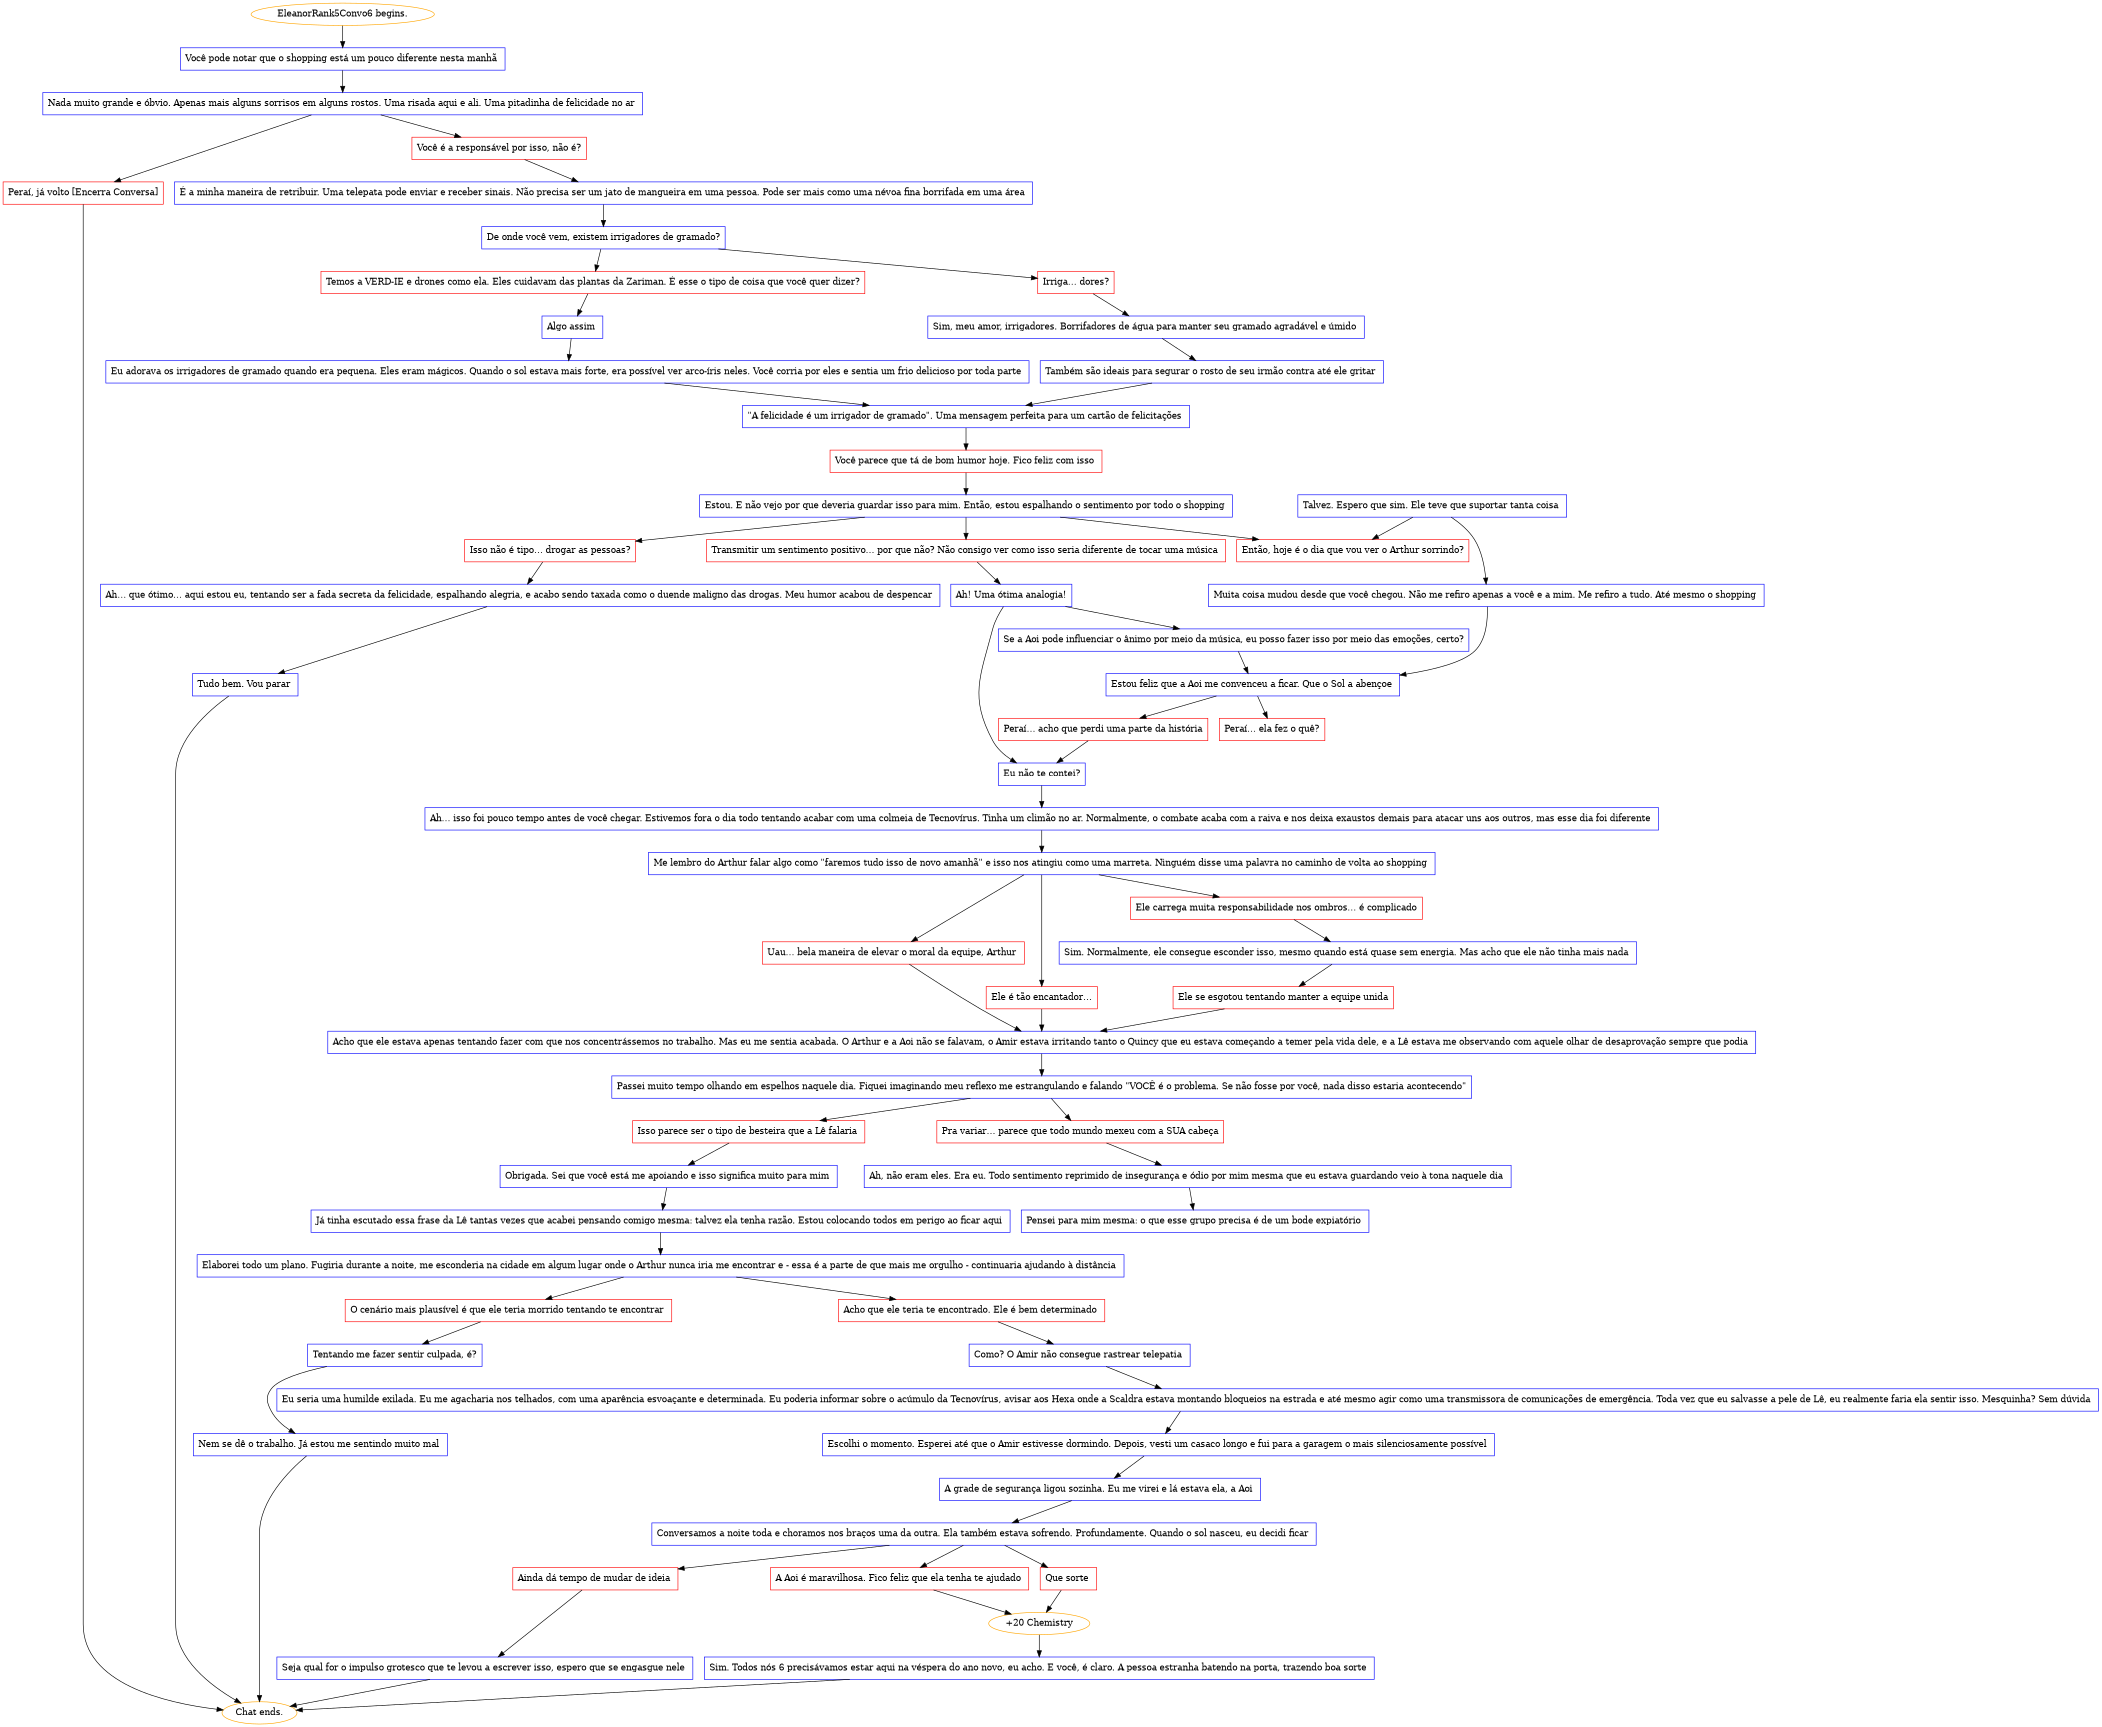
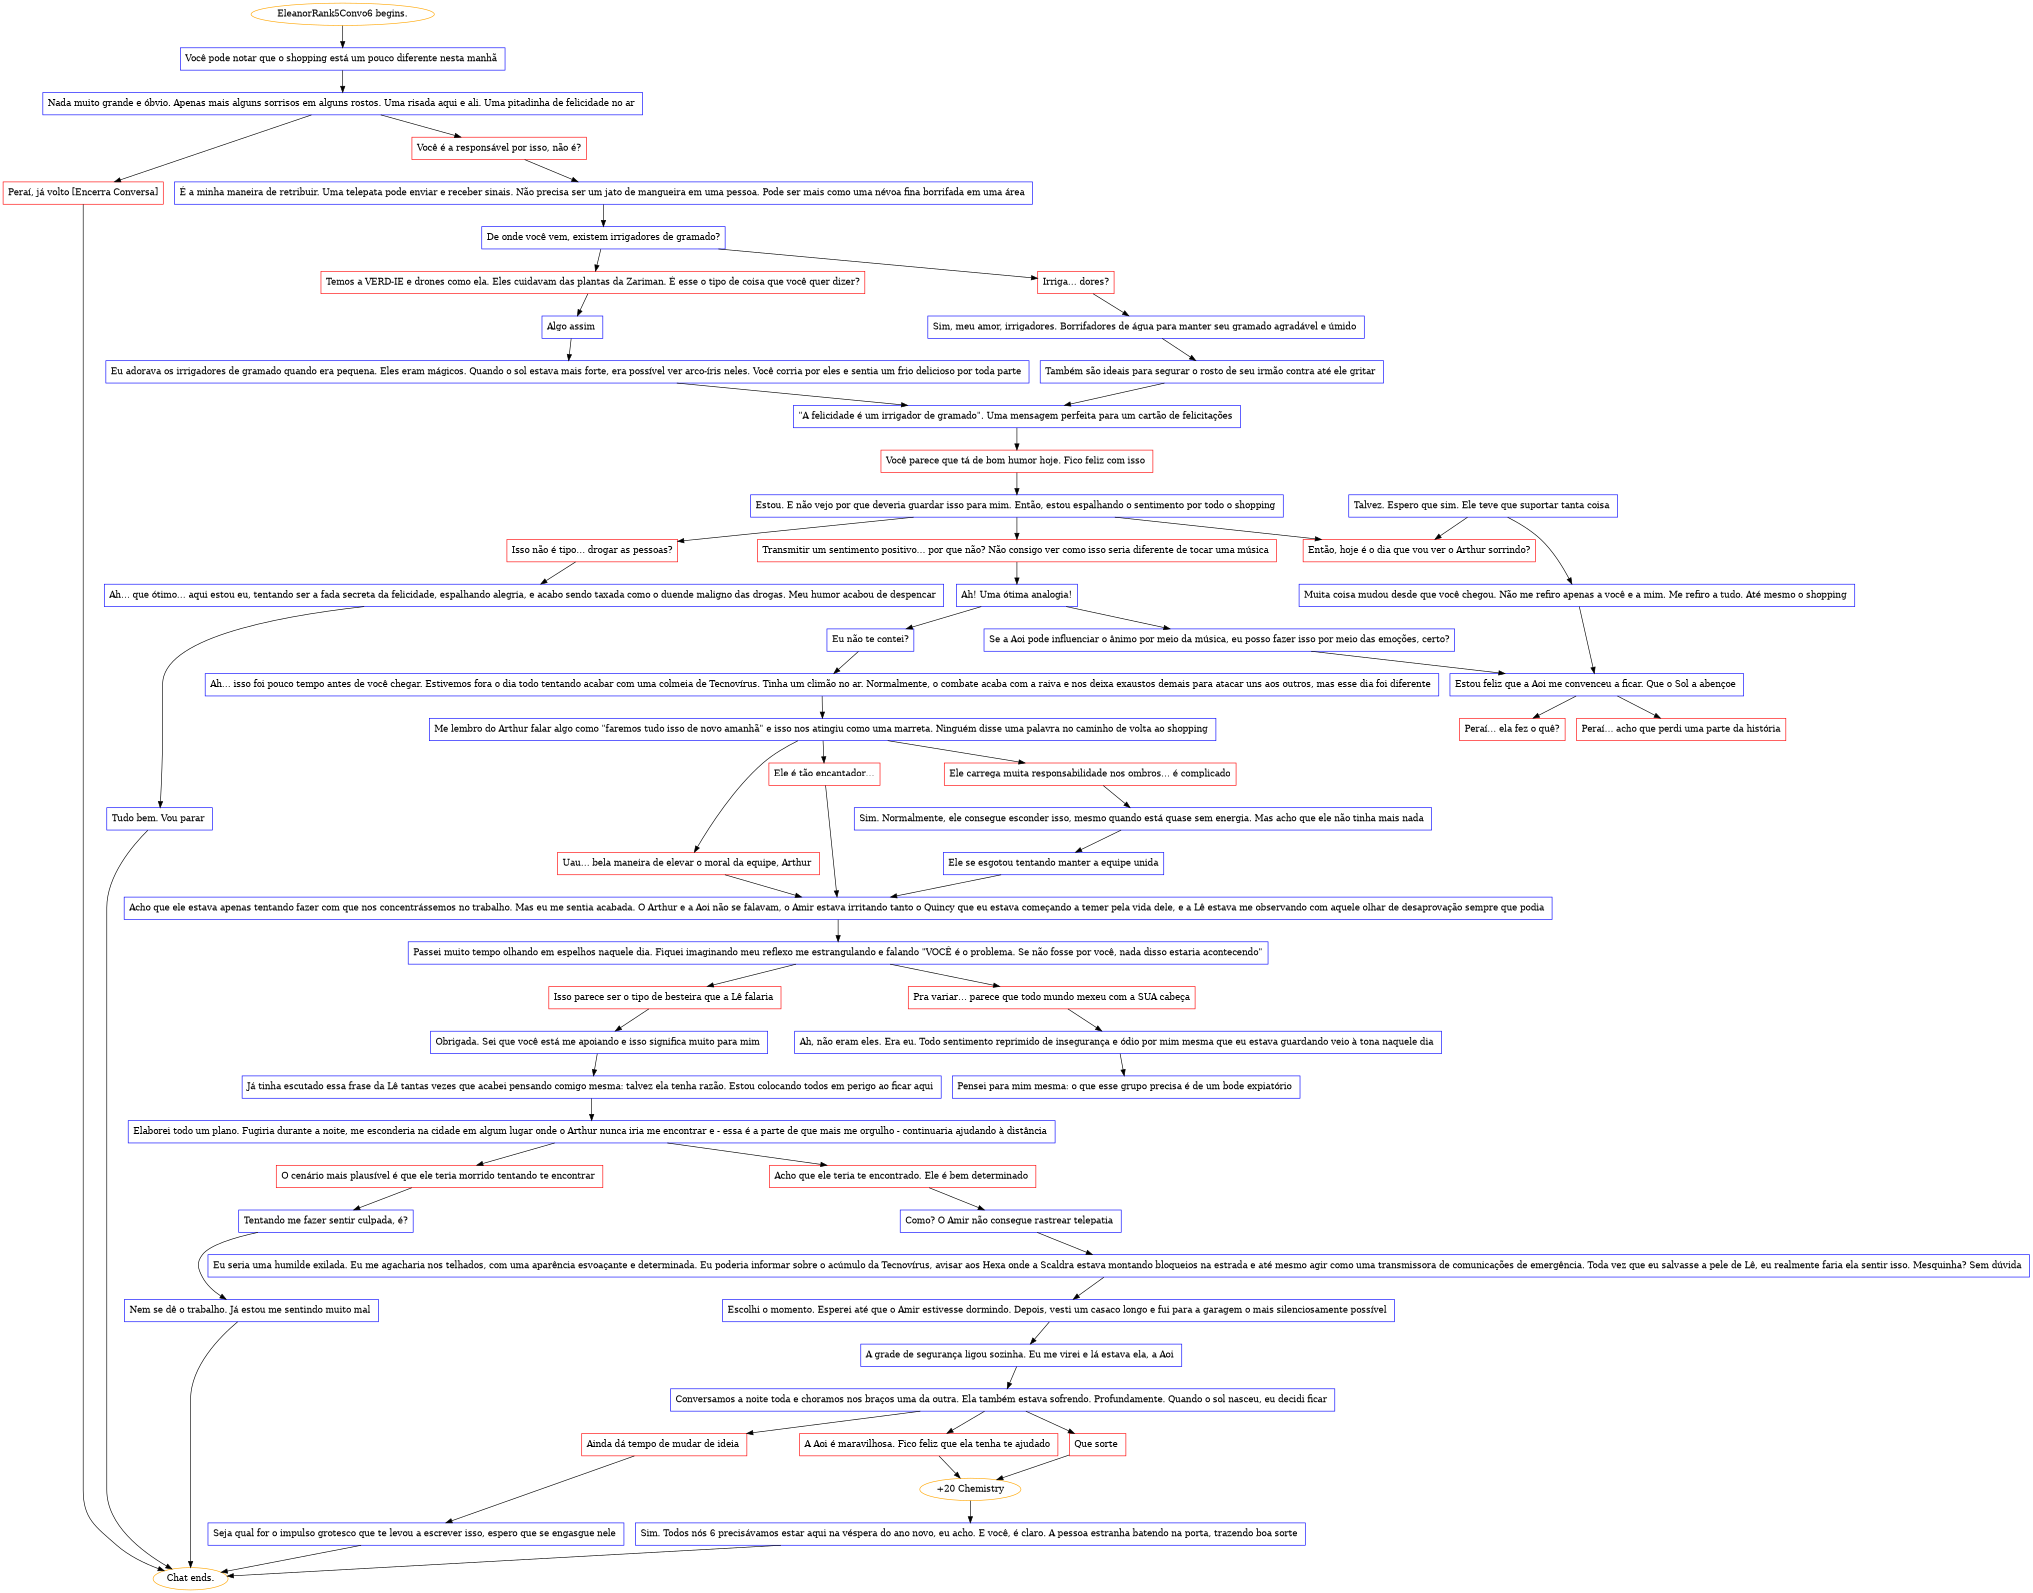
(1075, 750) -> none
(1283, 998) -> (1054, 864)
